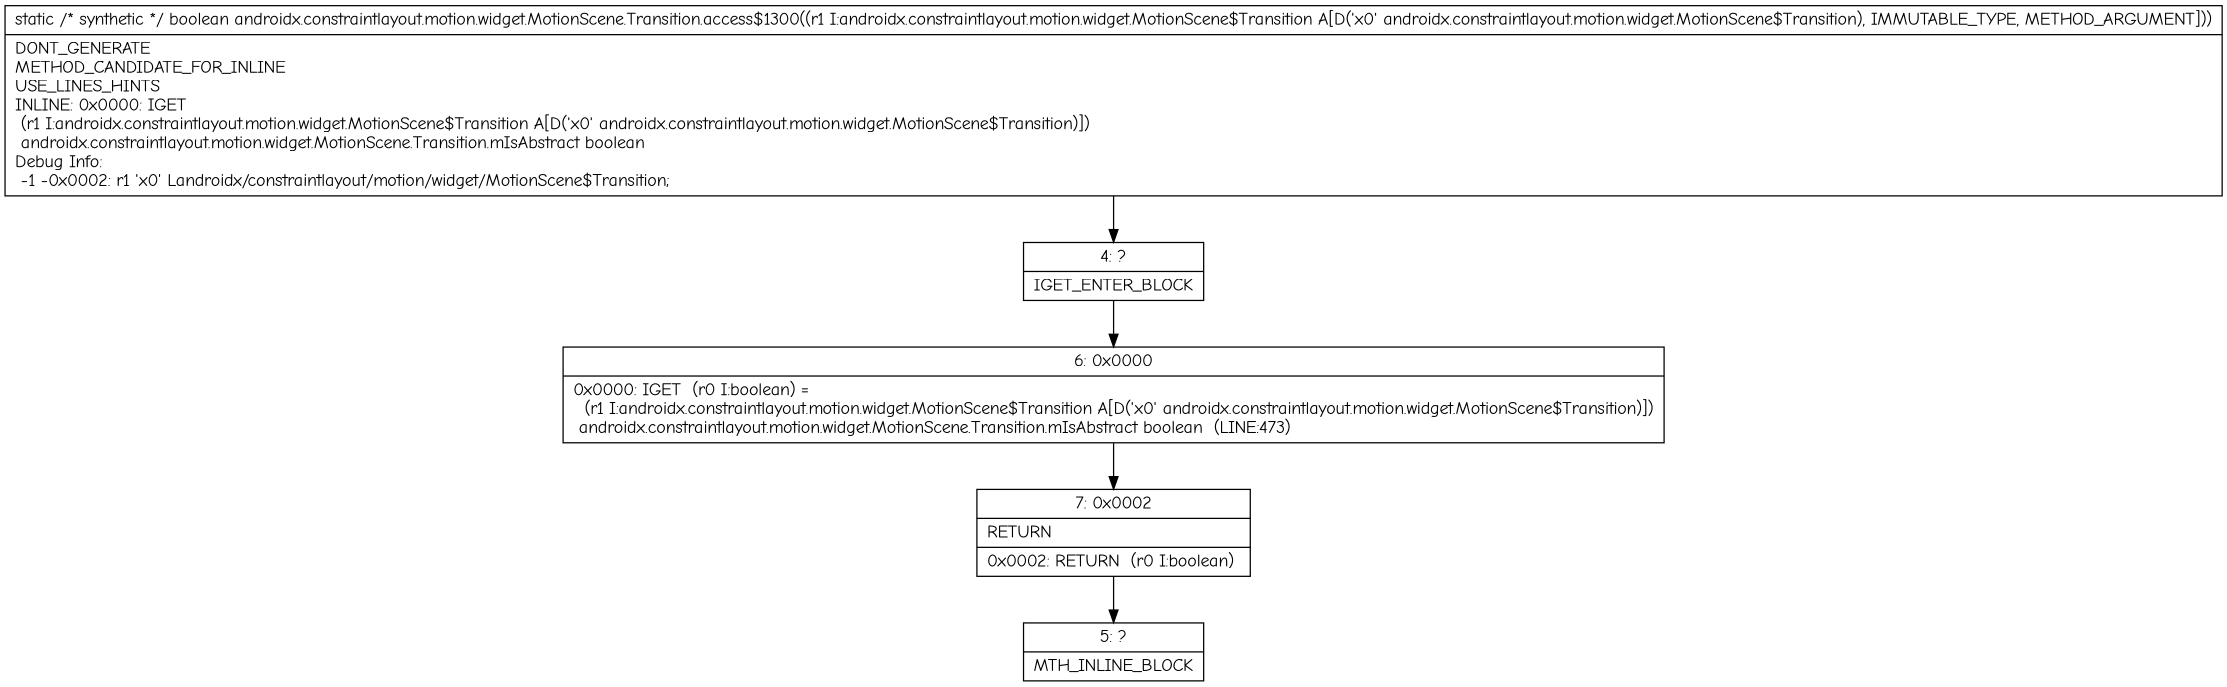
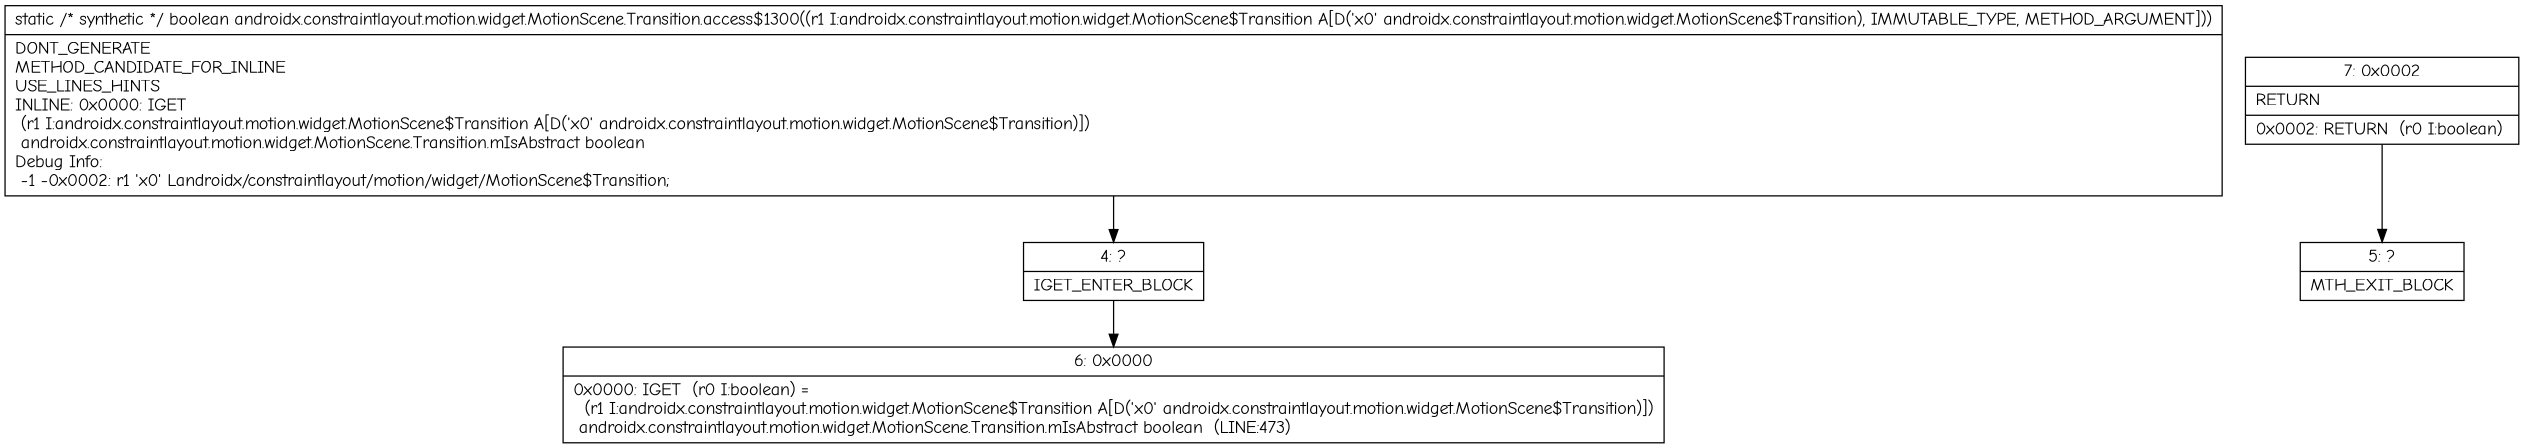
(1114, 460) -> none
(1114, 666) -> (2382, 285)
